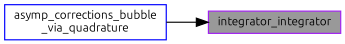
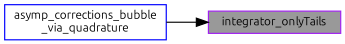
(275, 22) -> (275, 22)
